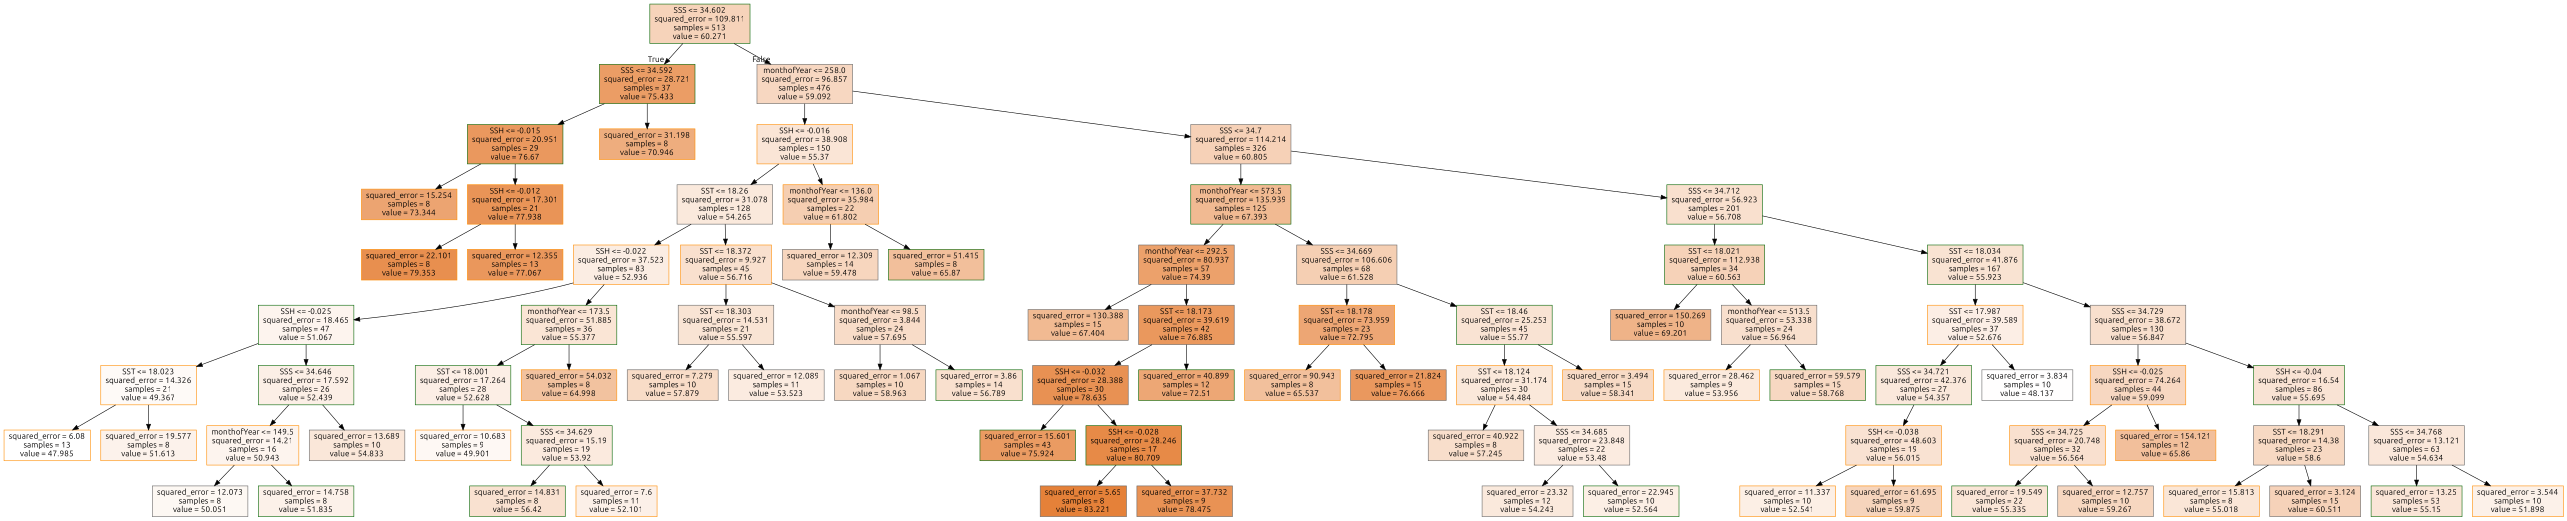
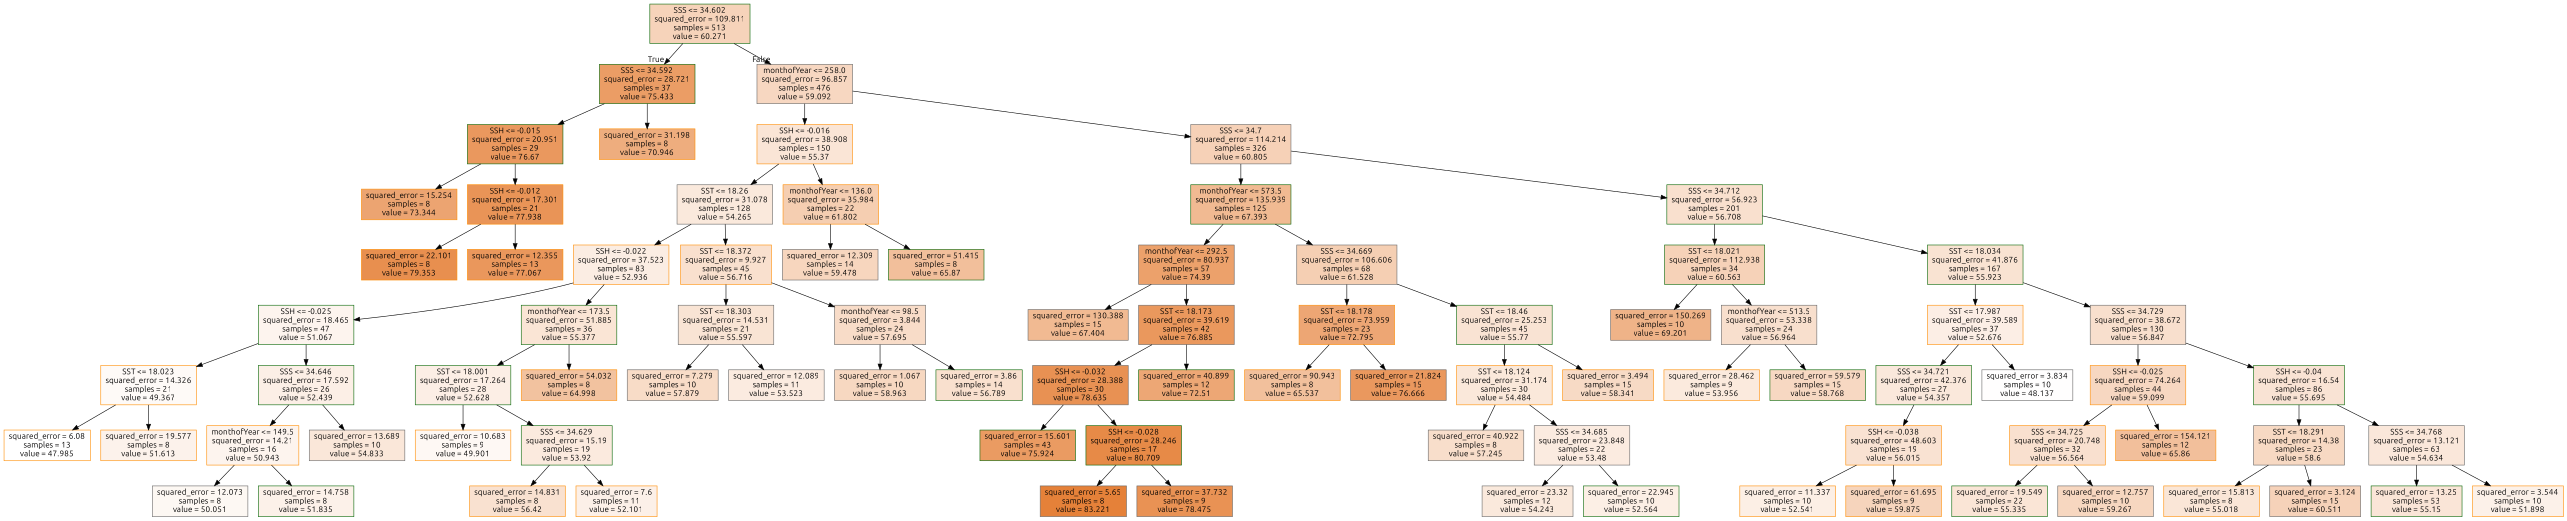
(517, 501) -> (517, 501)
